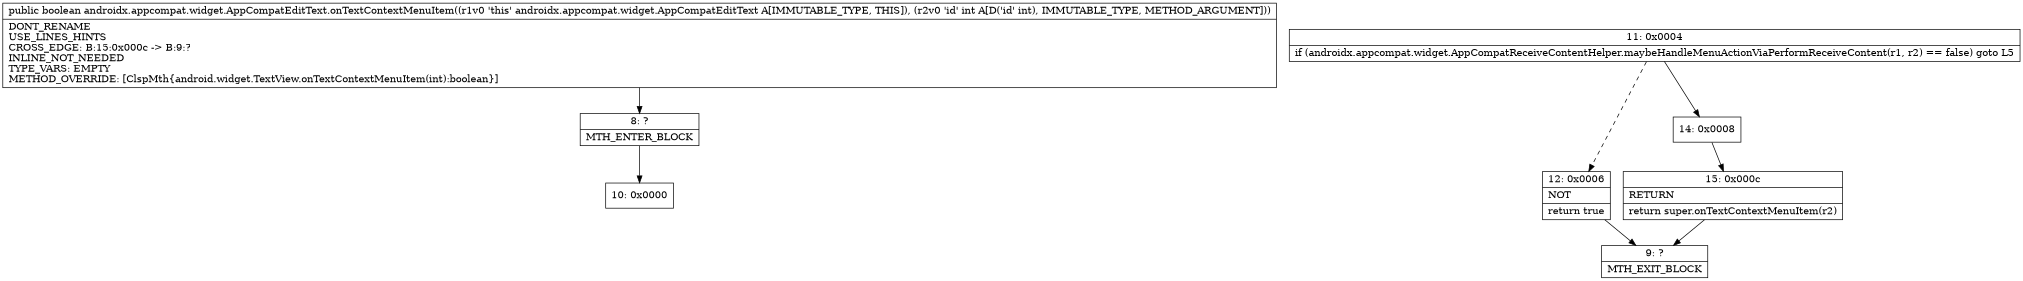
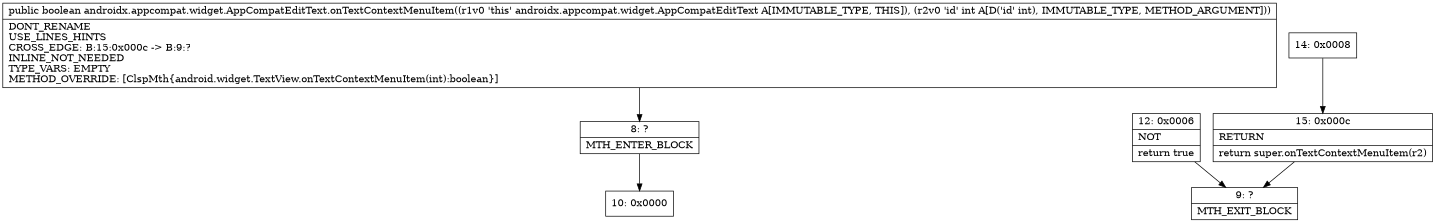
(1655, 45) -> none
